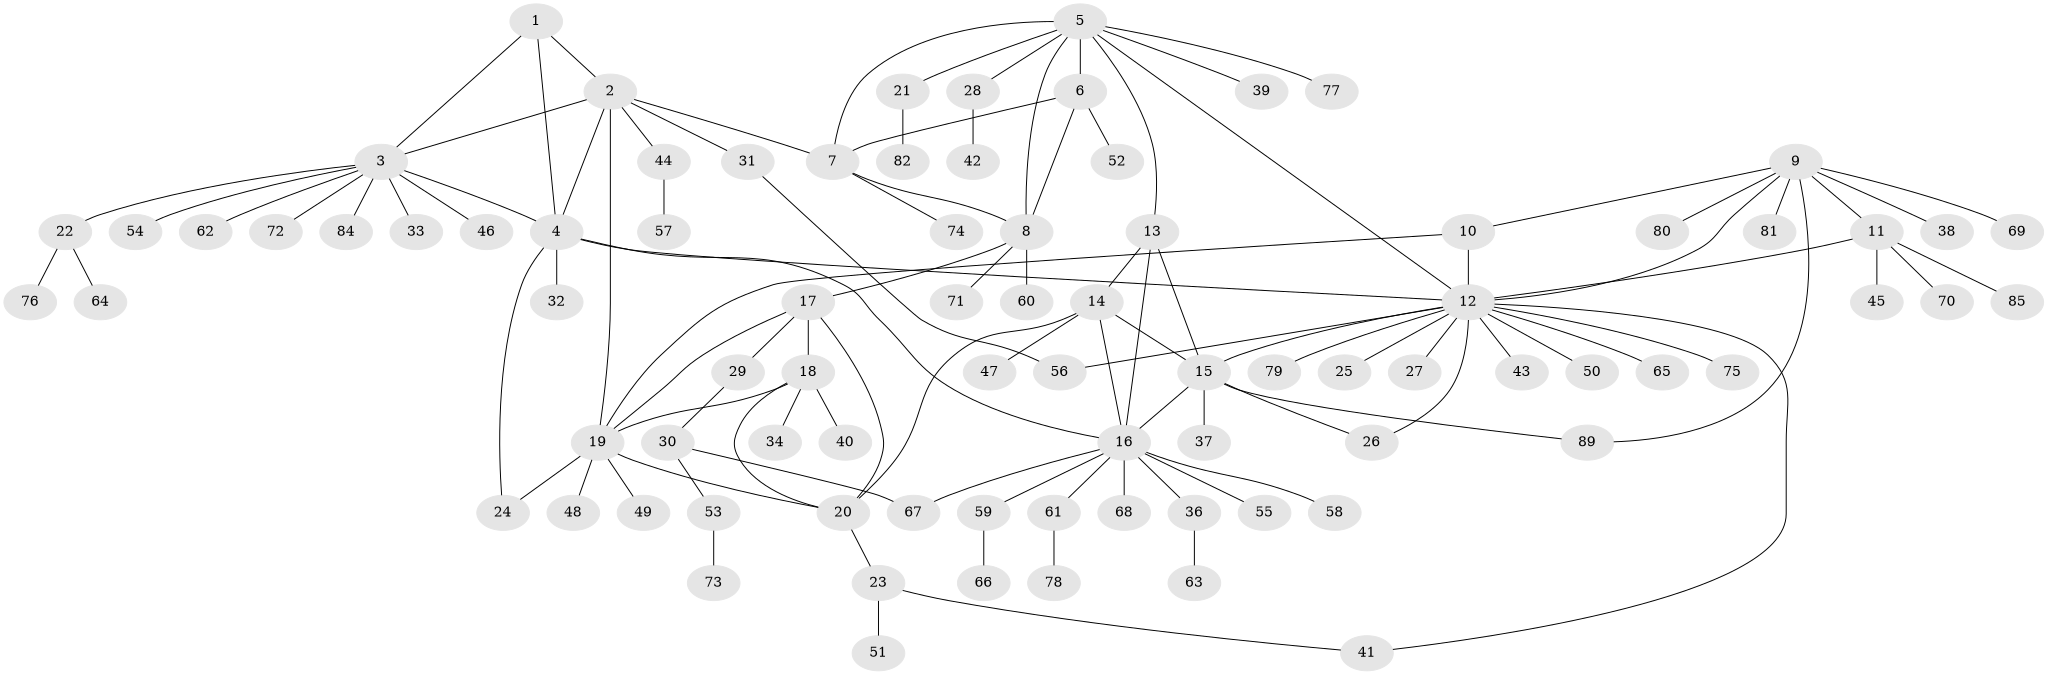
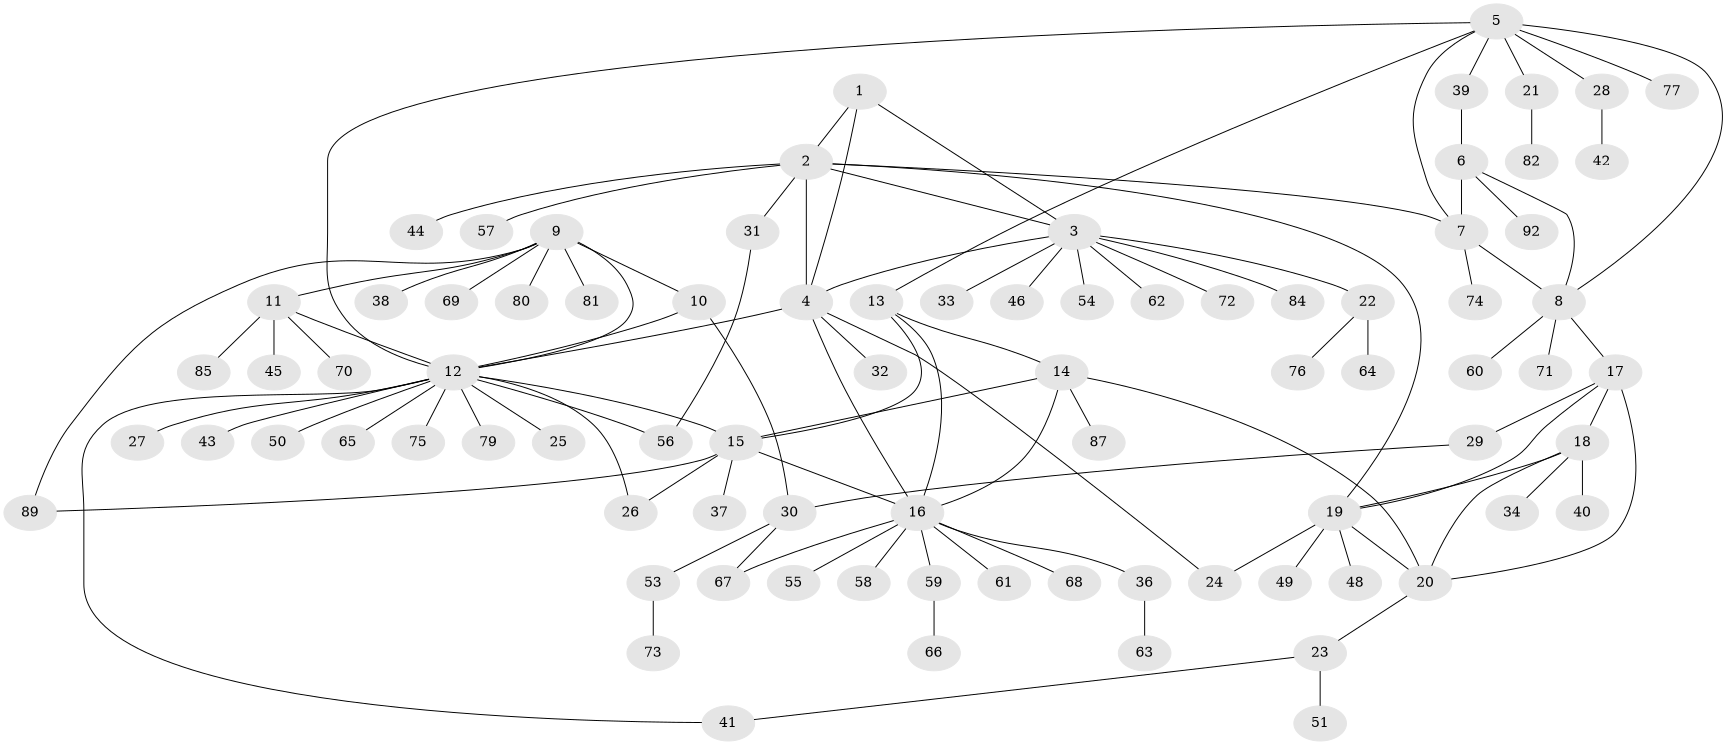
(1080, 57) -> (1462, 127)
(1117, 162) -> (1532, 232)
(664, 197) -> (642, 185)
(1018, 262) -> (761, 402)
(990, 372) -> (1099, 443)
(1054, 583) -> none
